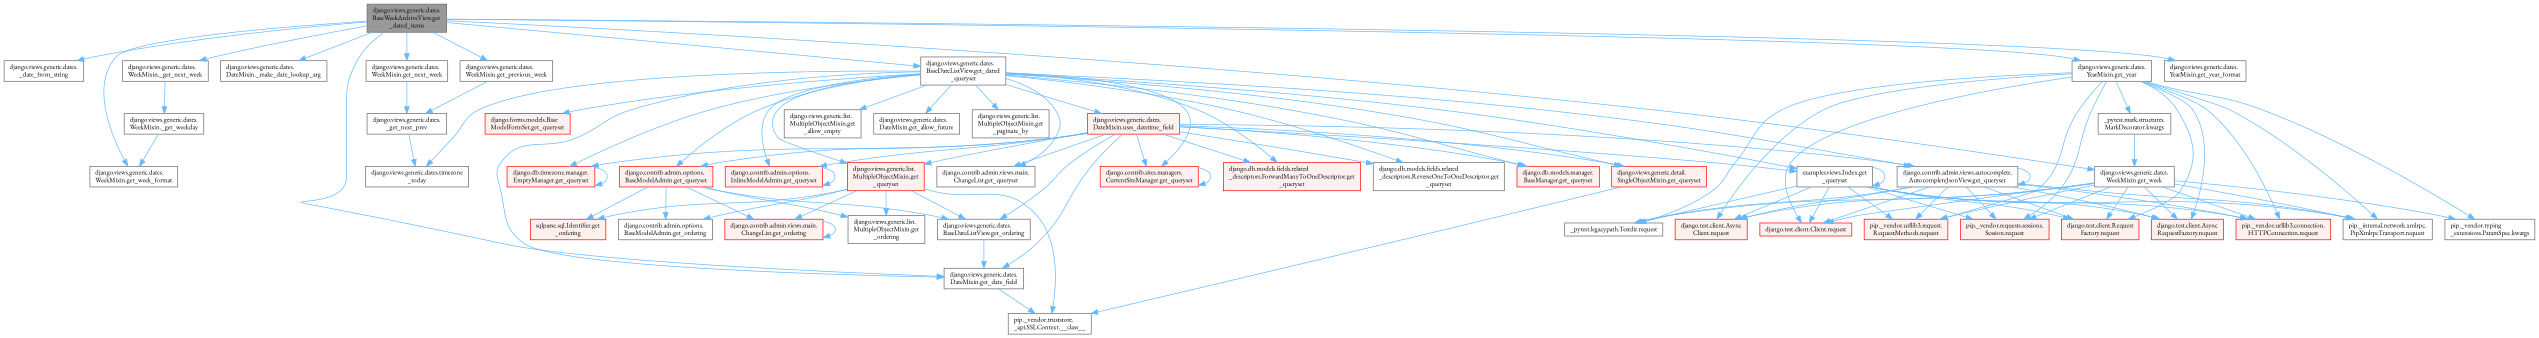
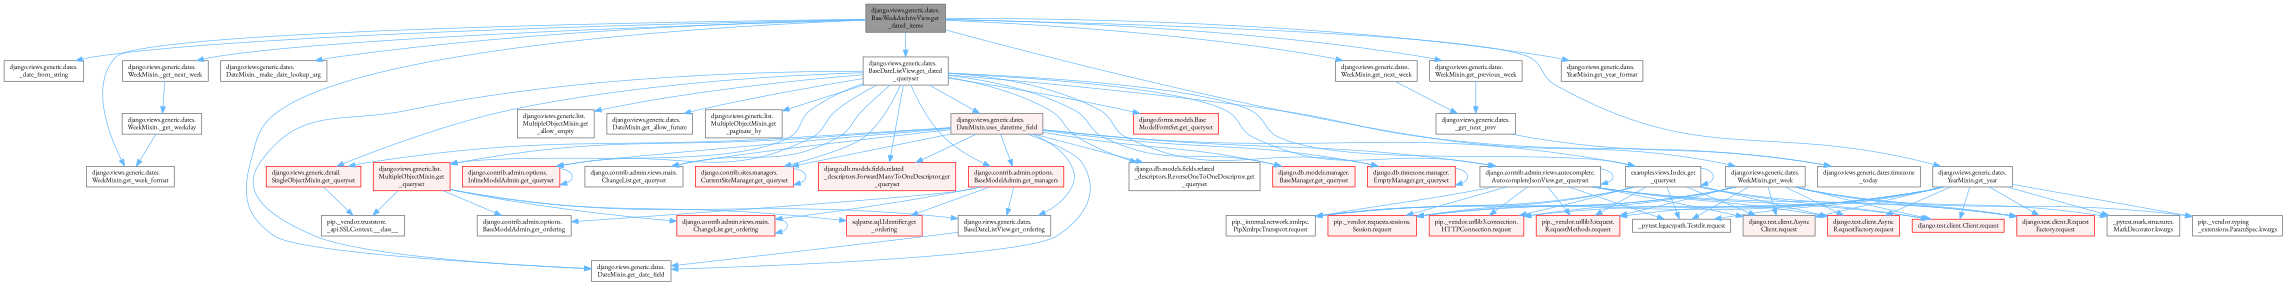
(1133, 124) -> (997, 124)
(2134, 147) -> (1947, 204)
(666, 177) -> (1016, 177)
(886, 230) -> none
(1711, 230) -> (1779, 226)
(1014, 299) -> none
